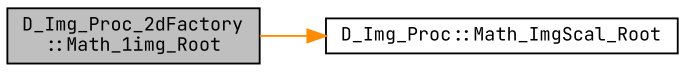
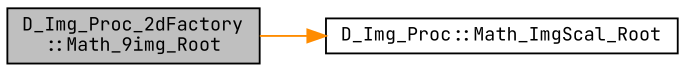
(134, 36) -> (134, 36)
